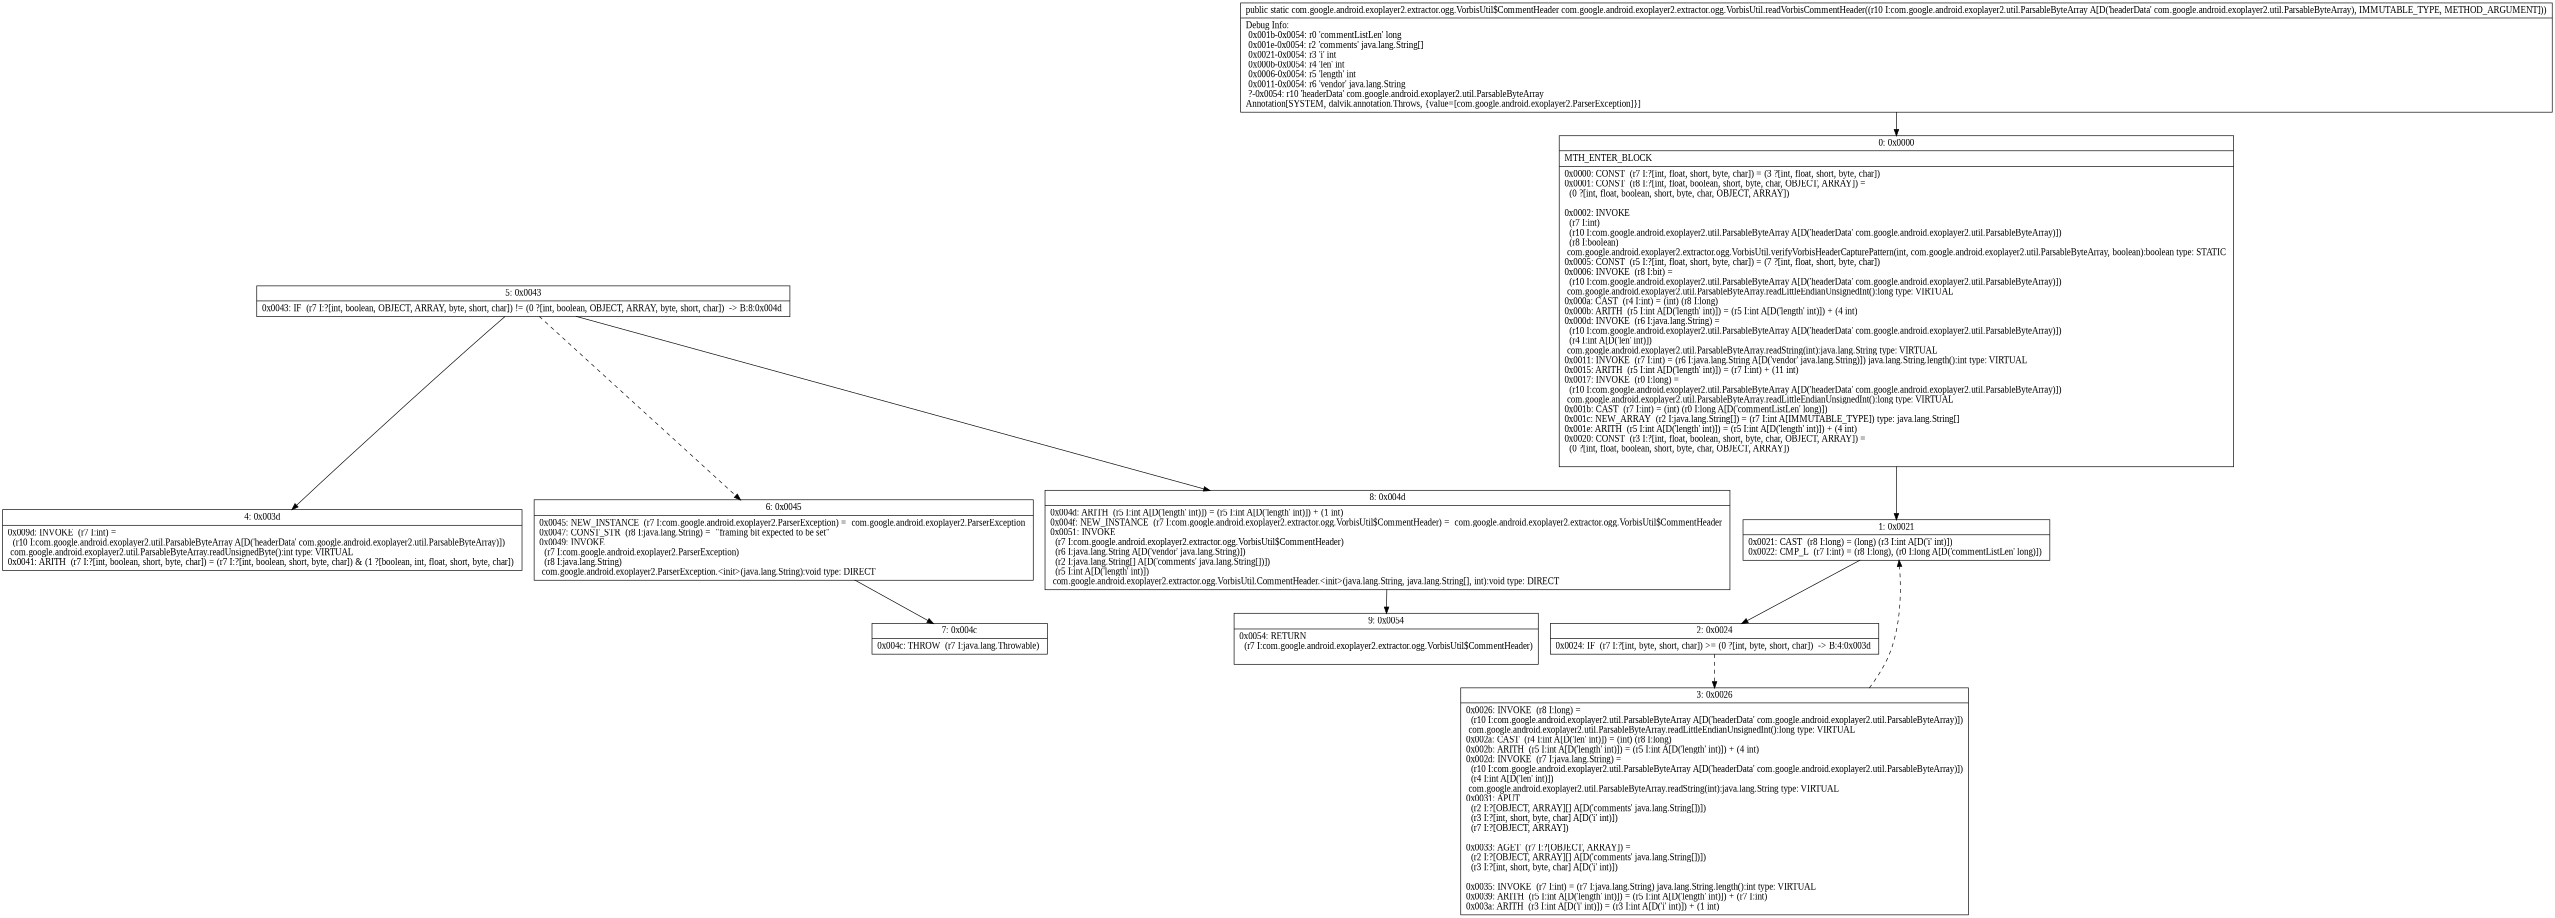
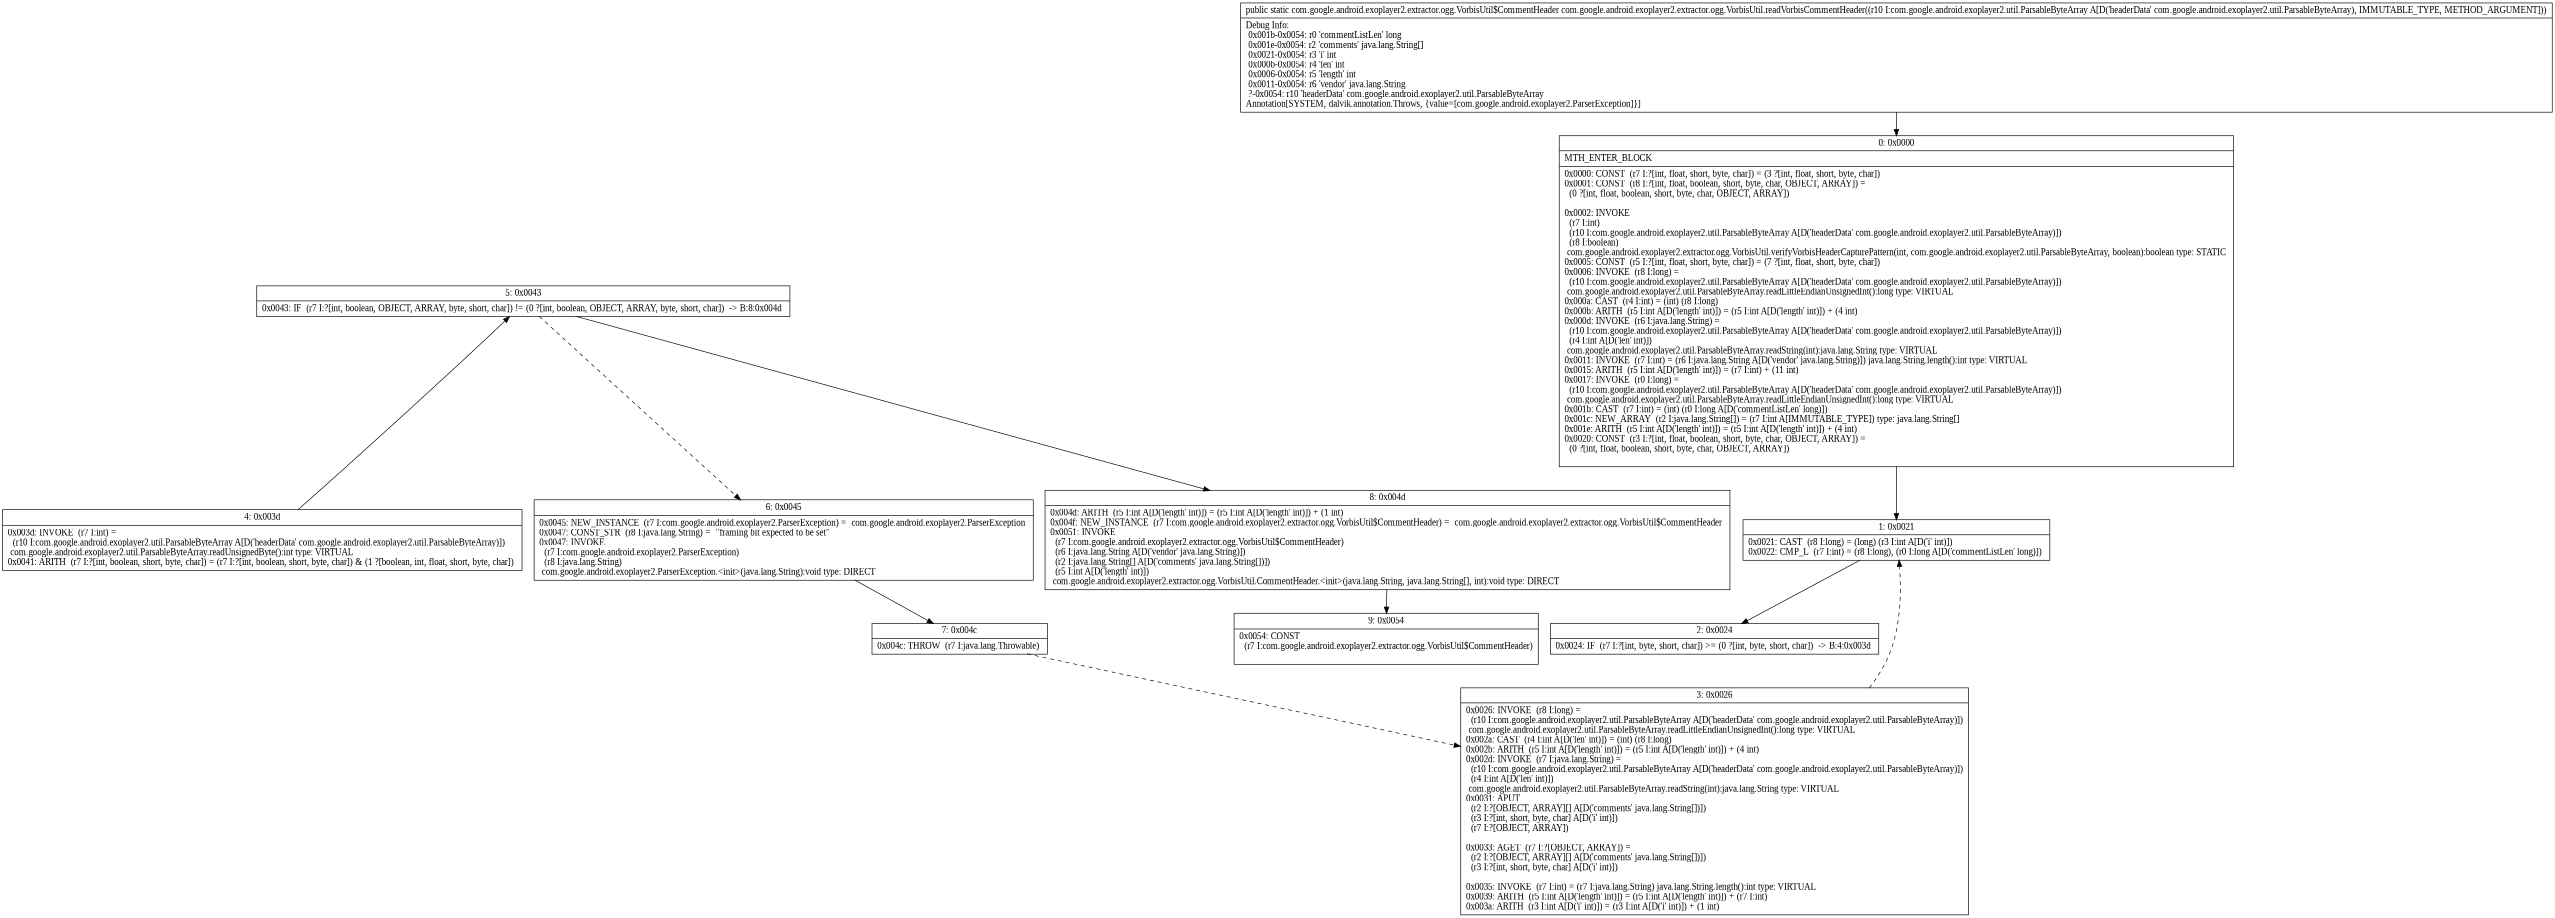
(1620, 272) -> (1623, 272)
(400, 410) -> (402, 416)
(63, 533) -> (63, 533)
(575, 543) -> (575, 543)
(1275, 637) -> (1272, 637)
(1715, 668) -> (1241, 699)
